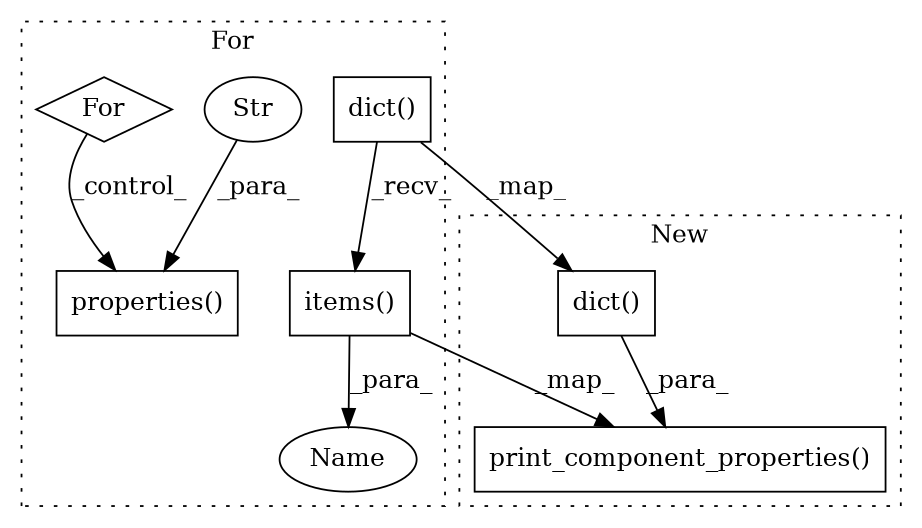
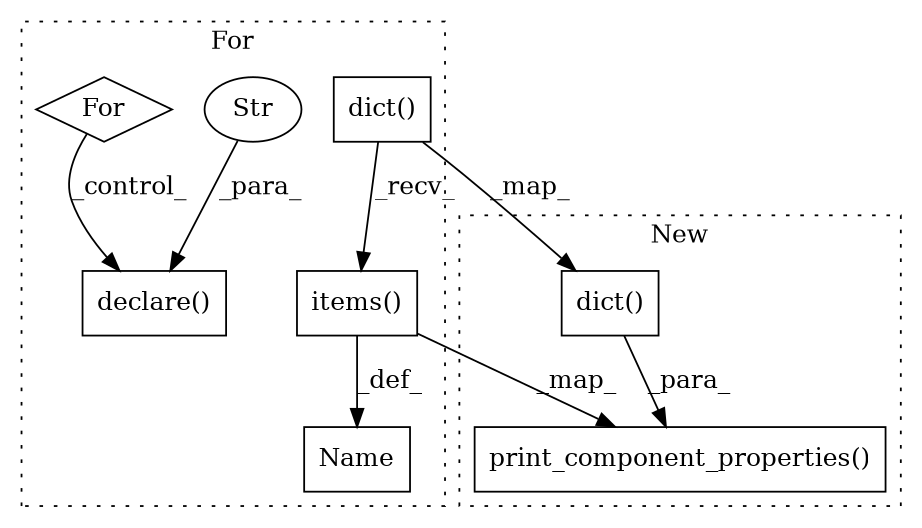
(147, 303) -> (154, 303)
(391, 381) -> (390, 381)
(348, 459) -> (357, 459)
